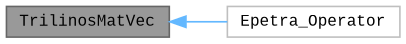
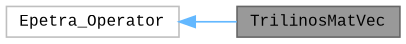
(207, 22) -> (216, 22)
